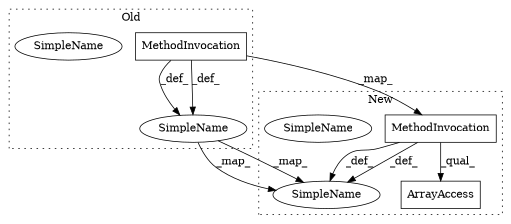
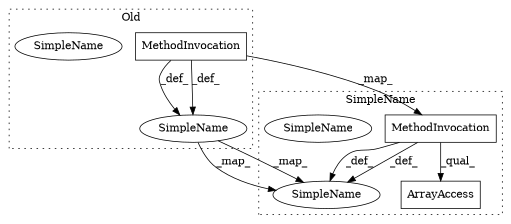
(381, 100) -> (381, 100)
